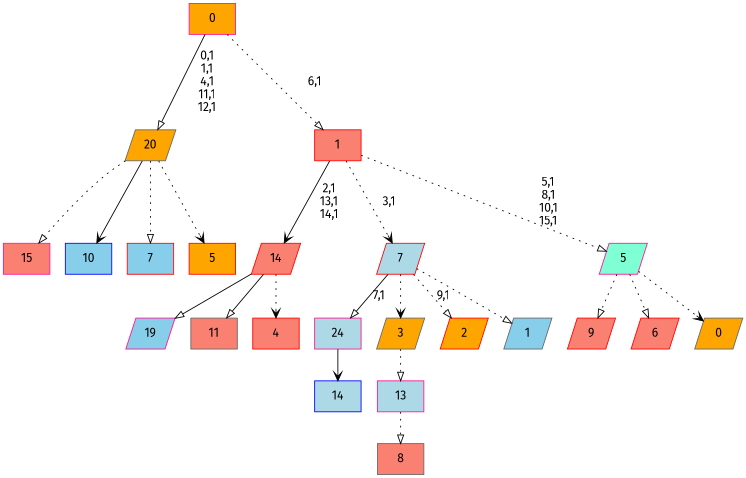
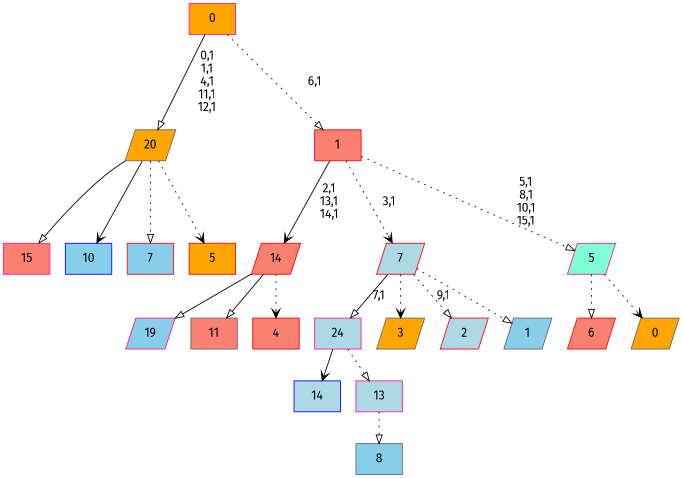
(82, 196) -> (82, 196)
(464, 334) -> (464, 334)
(591, 334) -> none
(401, 361) -> (356, 361)
(401, 459) -> (379, 459)
